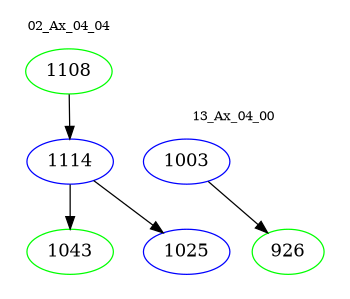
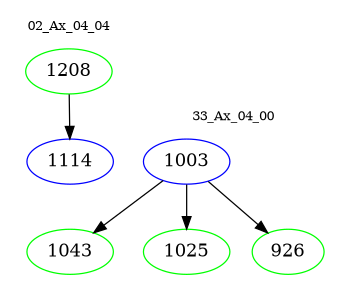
(69, 71) -> (69, 71)
(234, 117) -> (234, 117)
(115, 196) -> (187, 201)
(70, 201) -> (141, 197)
(187, 252) -> (187, 252)
